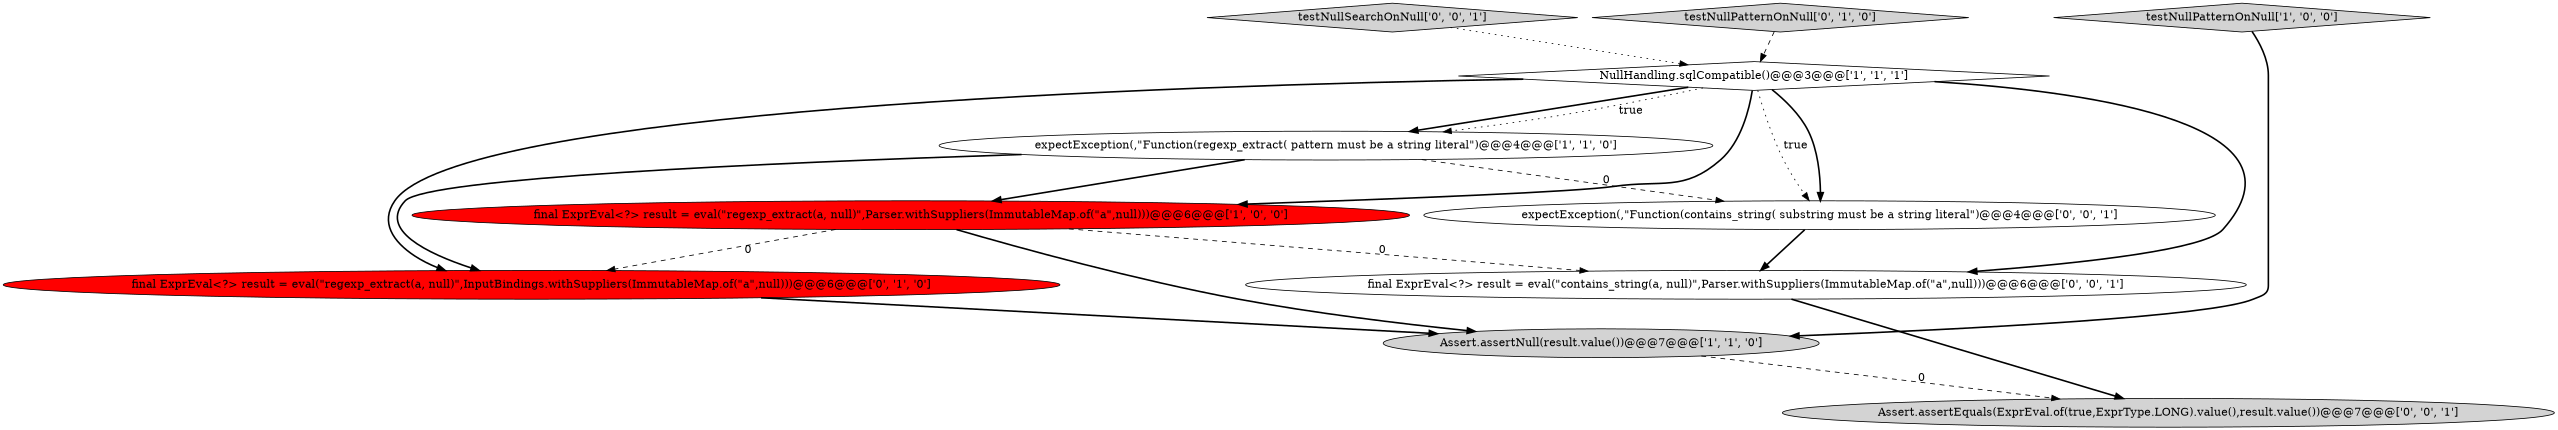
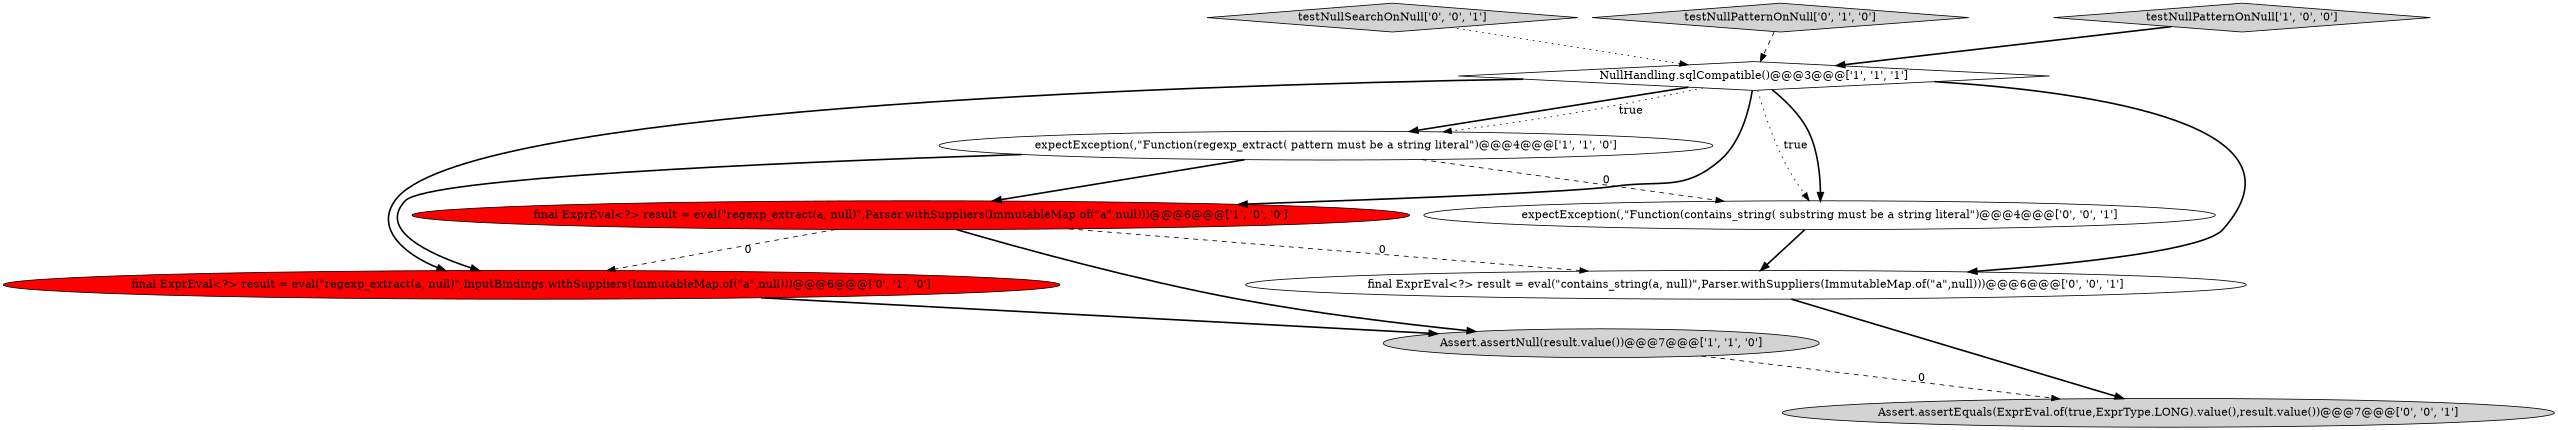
(2166, 314) -> (2008, 46)
